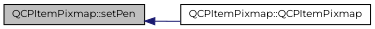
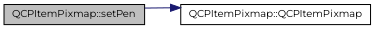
(168, 21) -> (158, 8)
